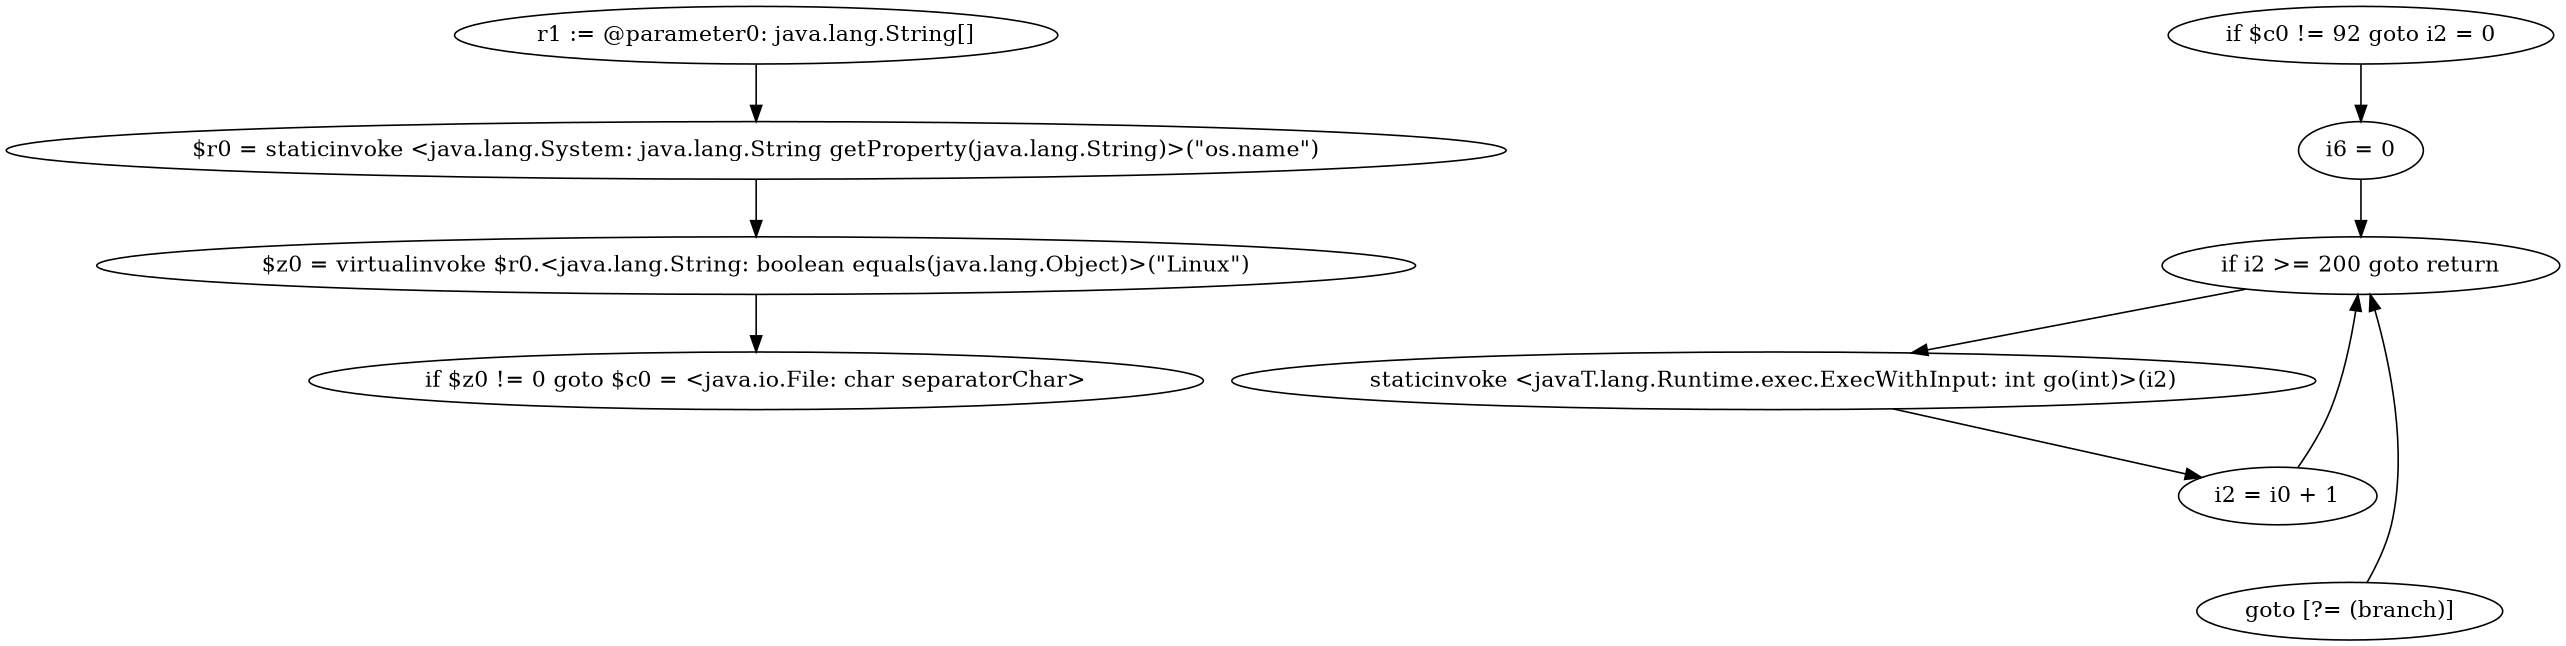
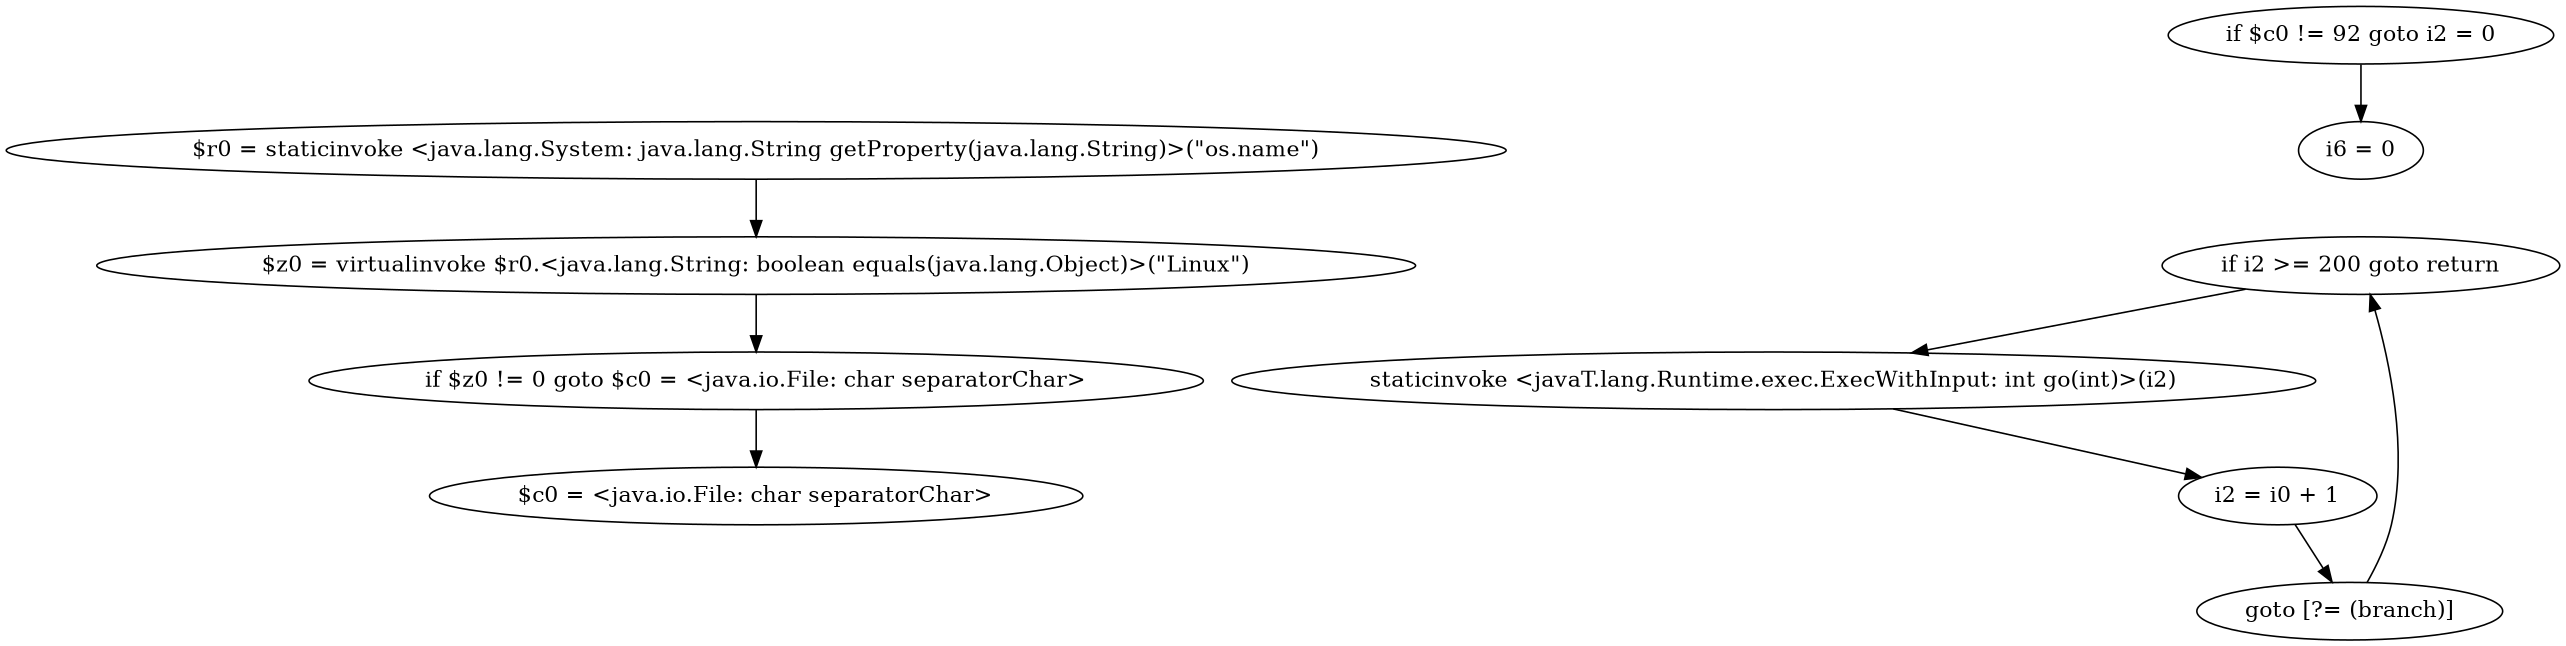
(756, 35) -> none
(2361, 200) -> none
(2337, 393) -> (2309, 546)
none -> (756, 496)
